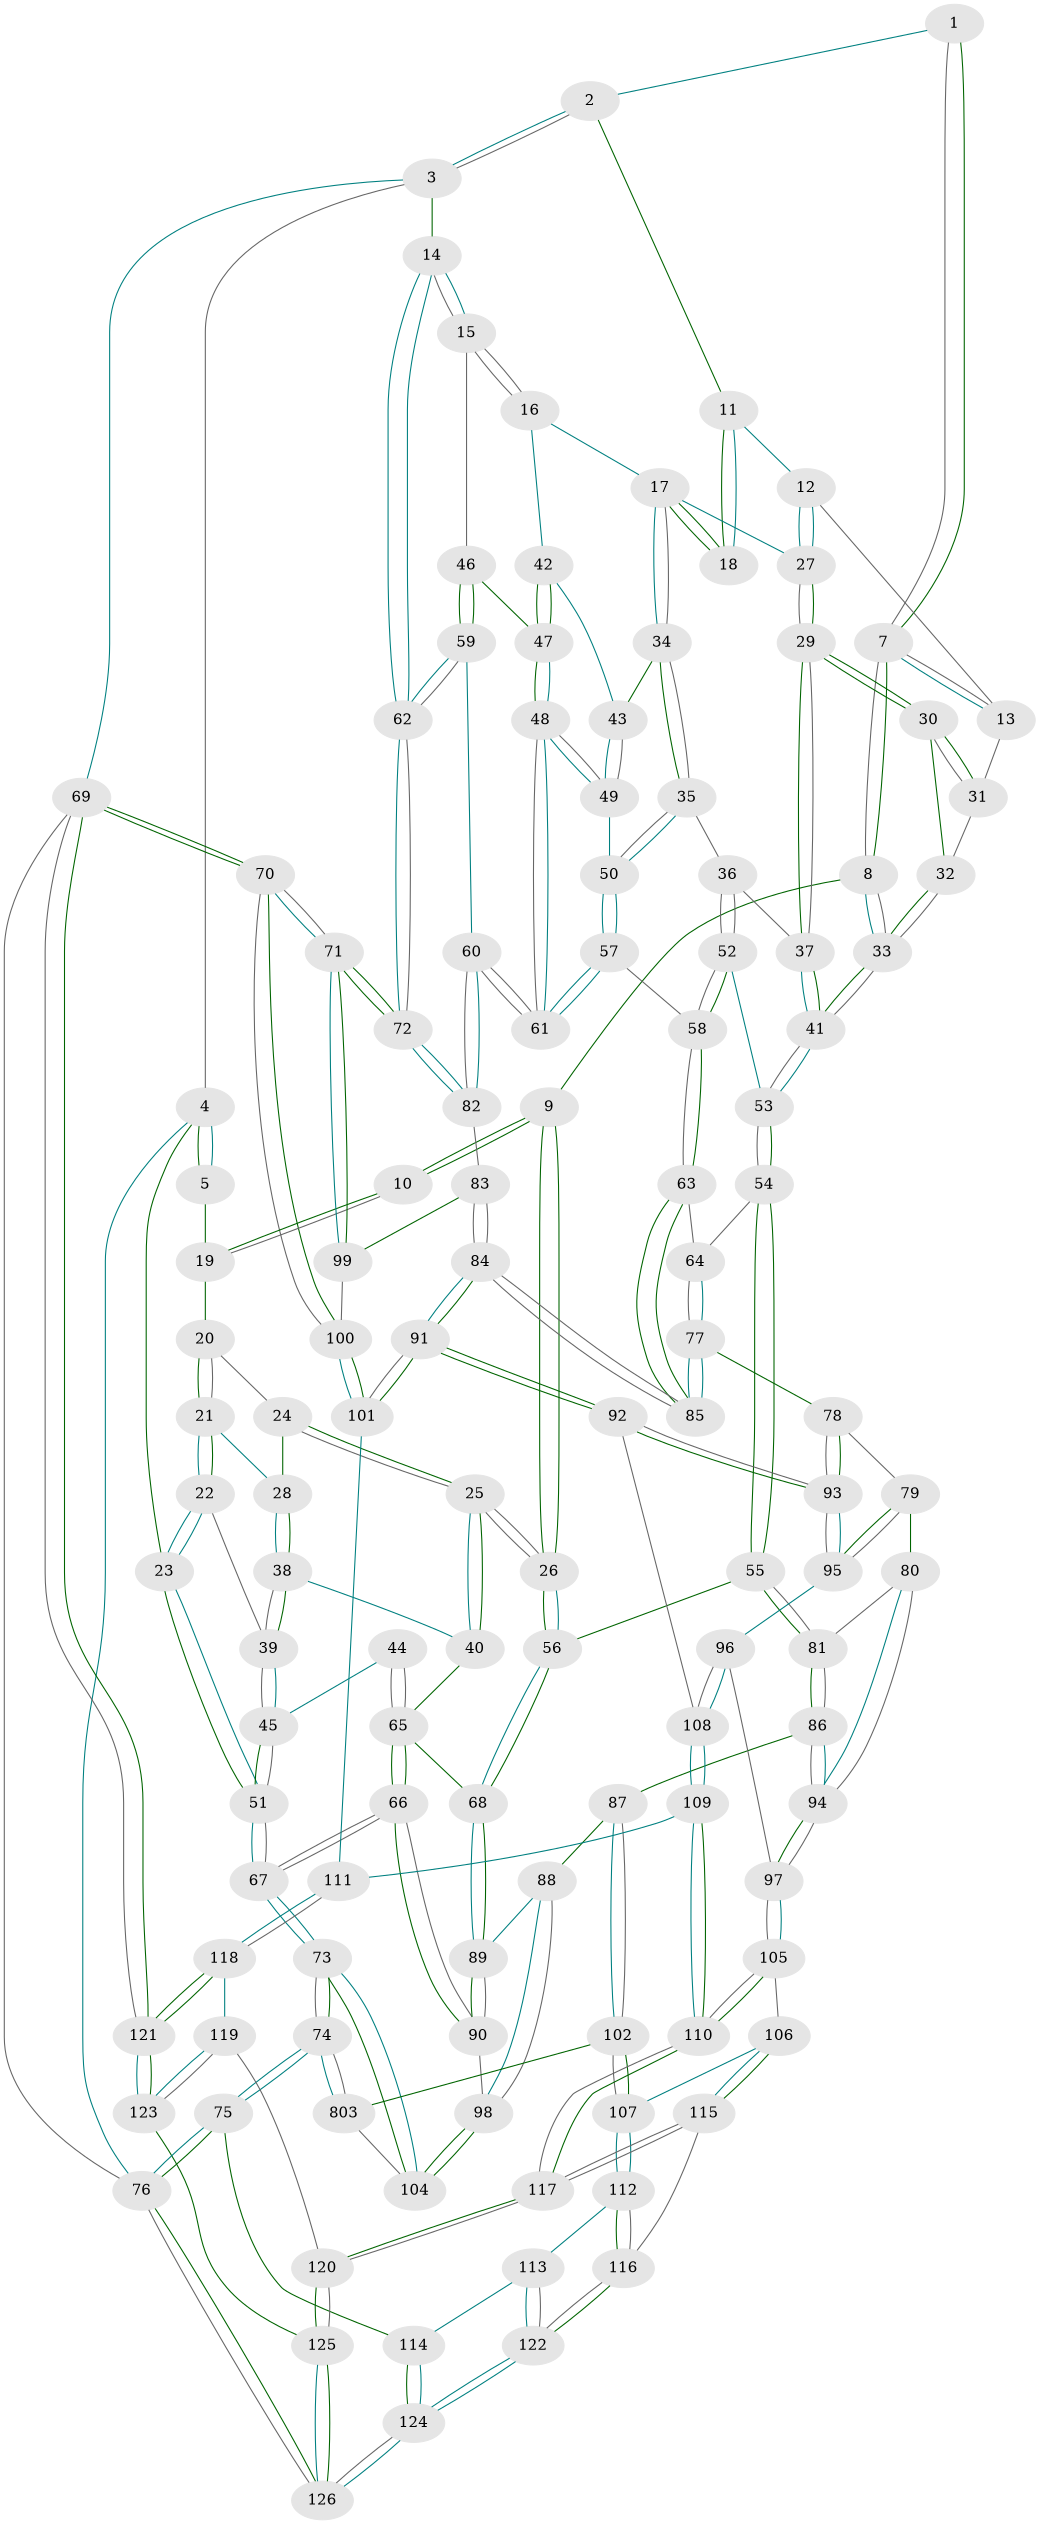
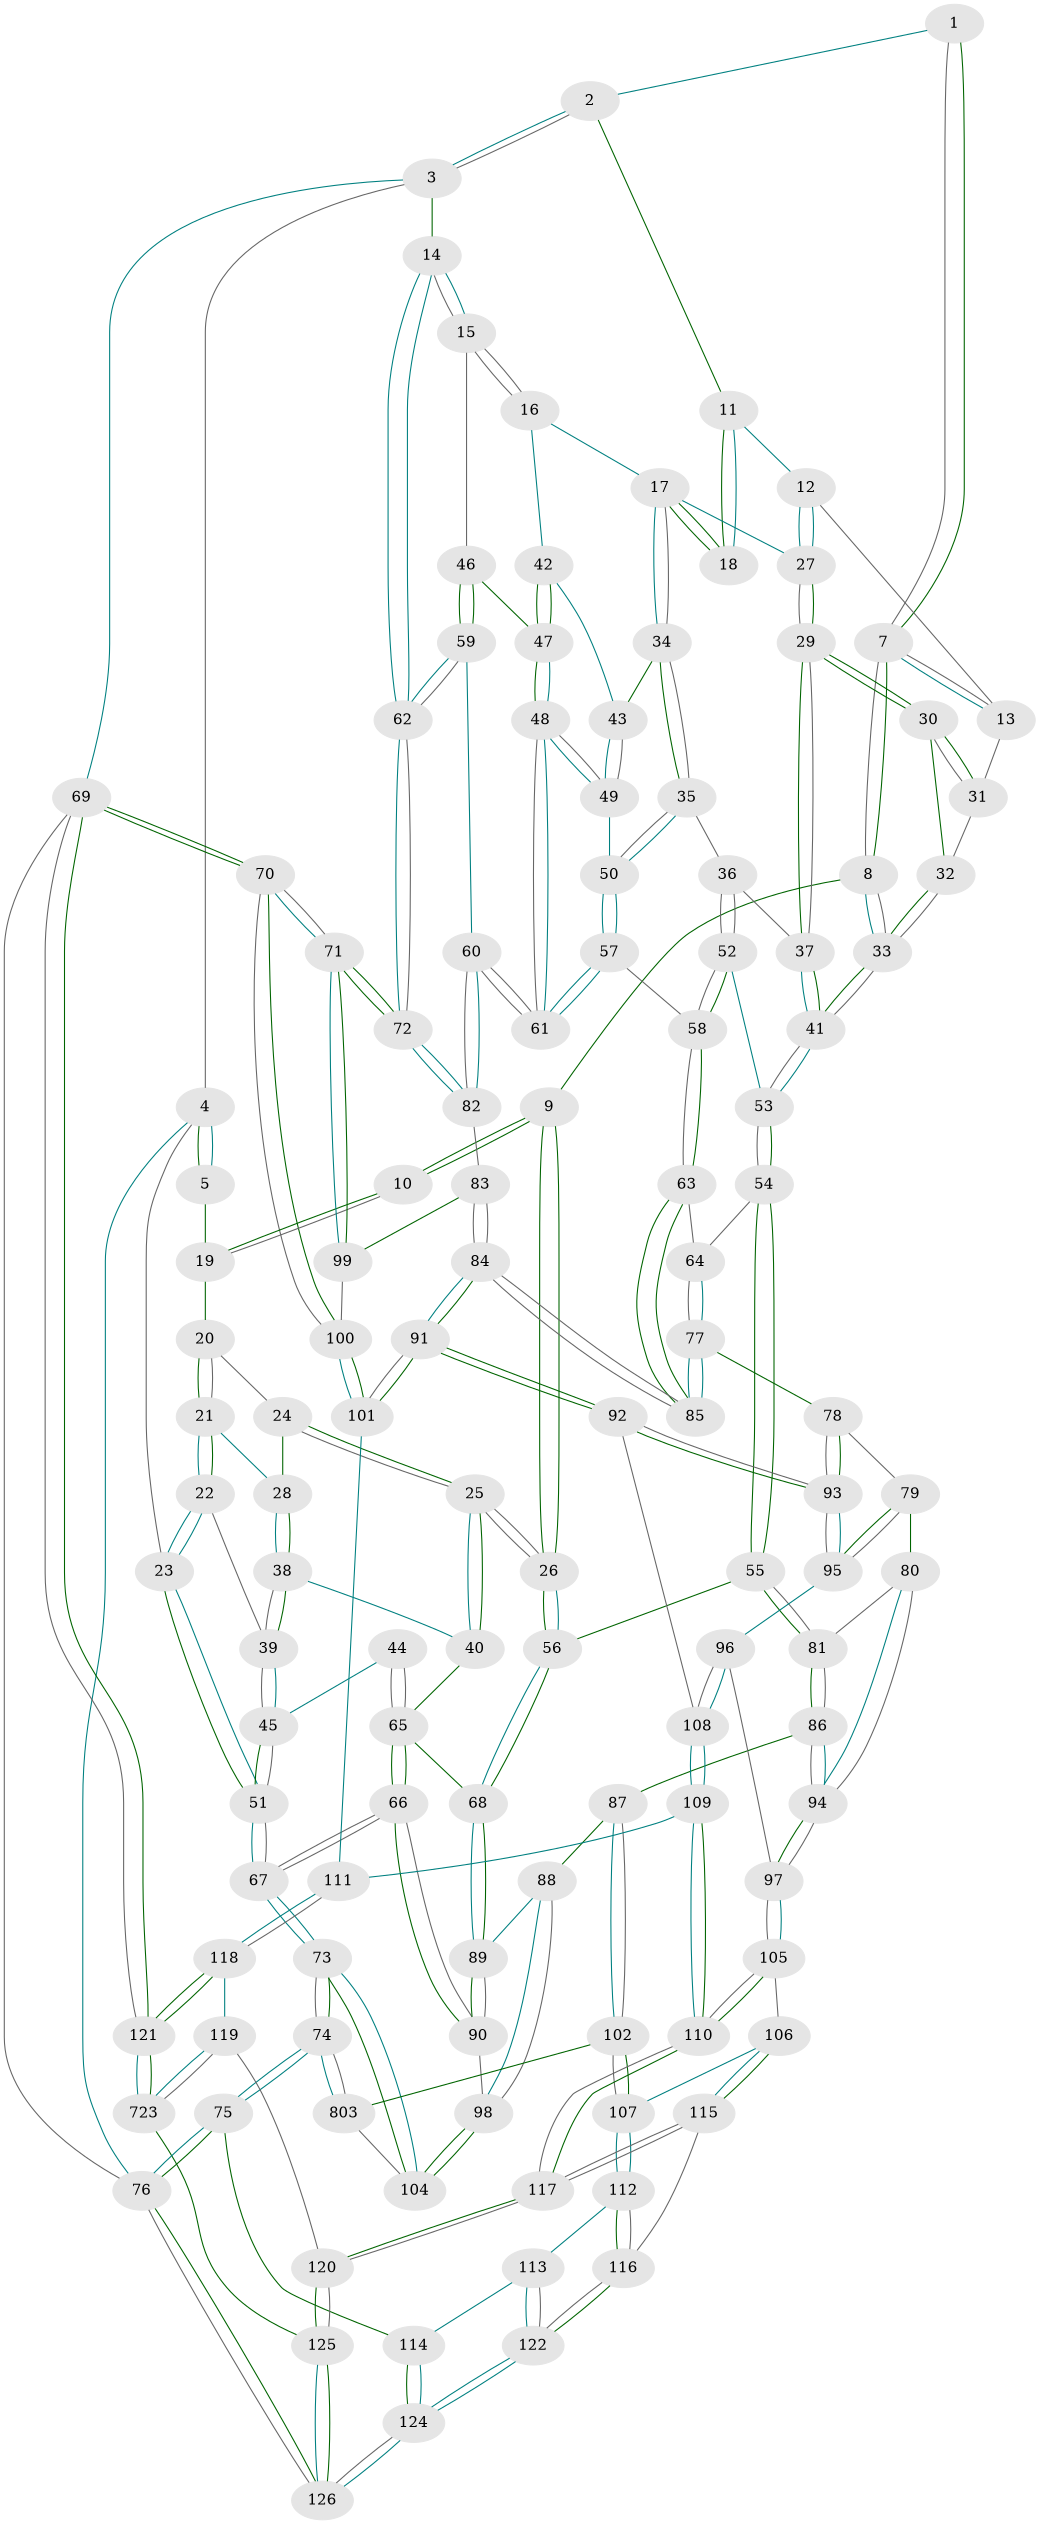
(146, 1334) -> (146, 1334)
(144, 2113) -> (144, 2113)
